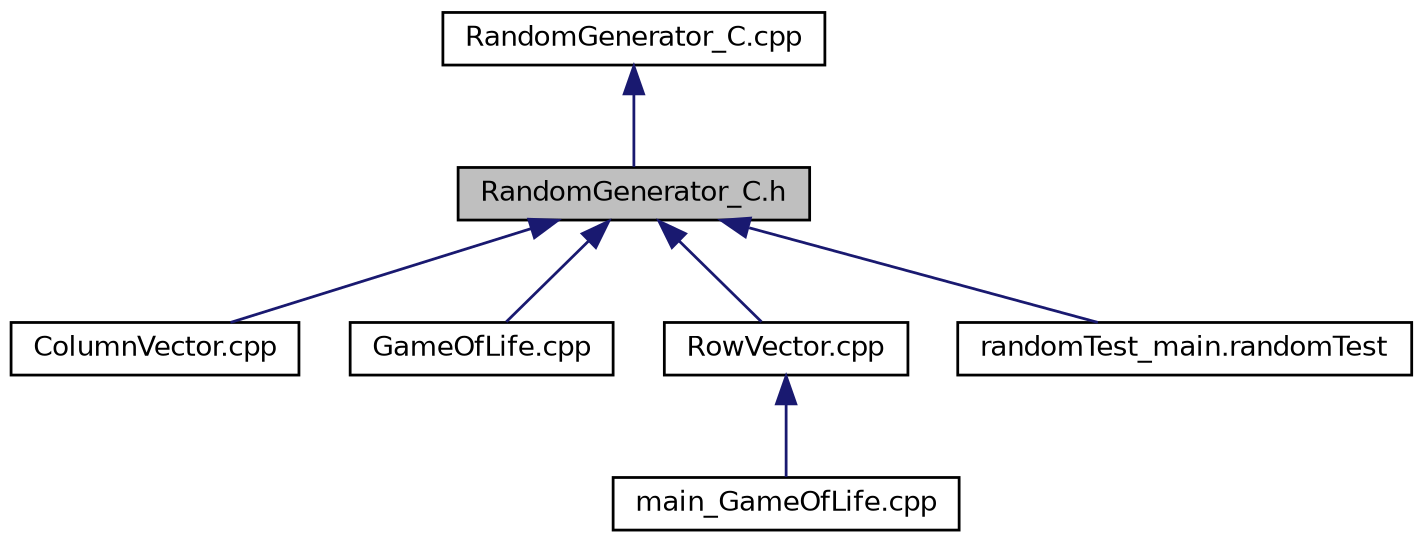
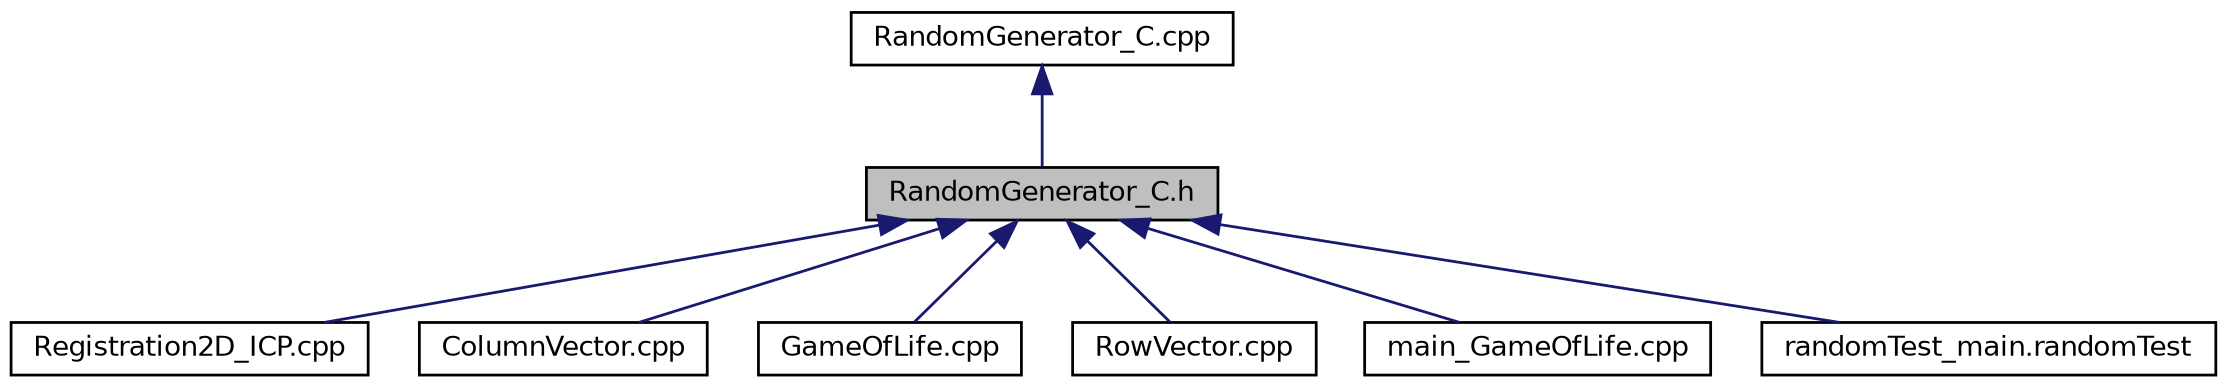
none -> (190, 349)
(786, 441) -> (1304, 275)
